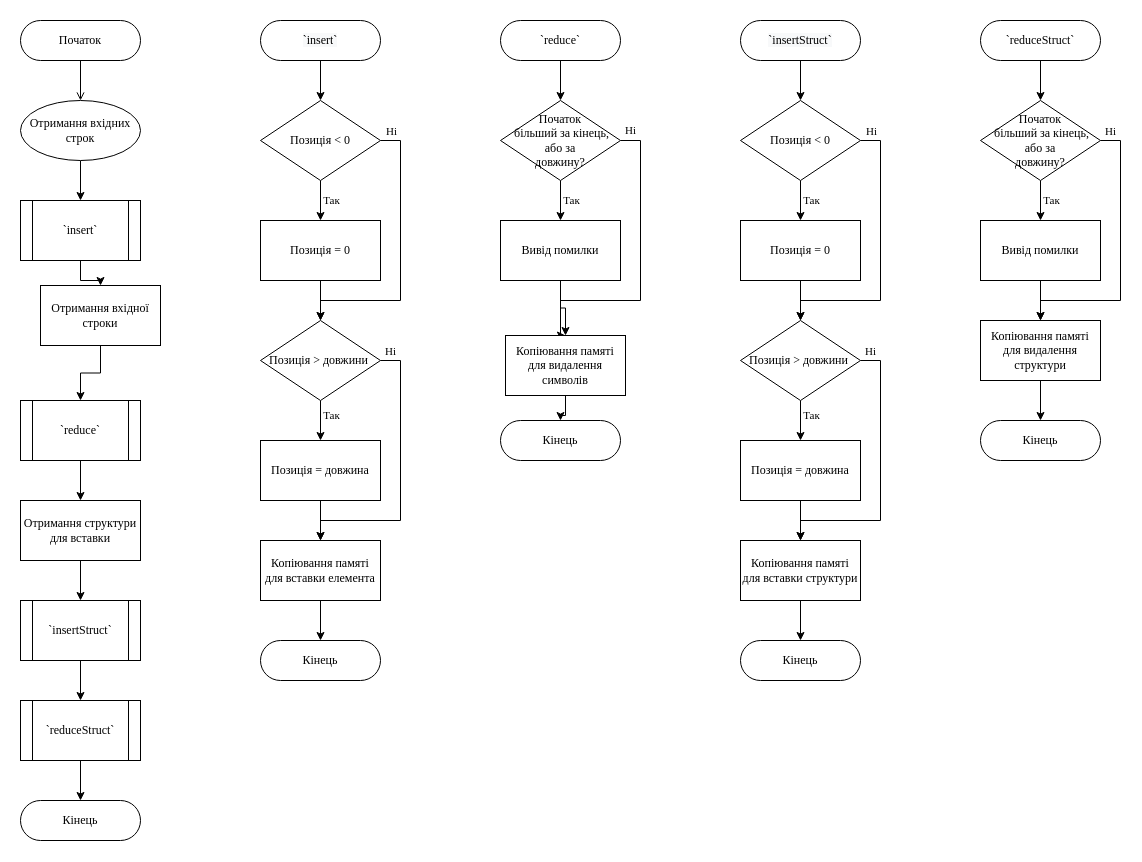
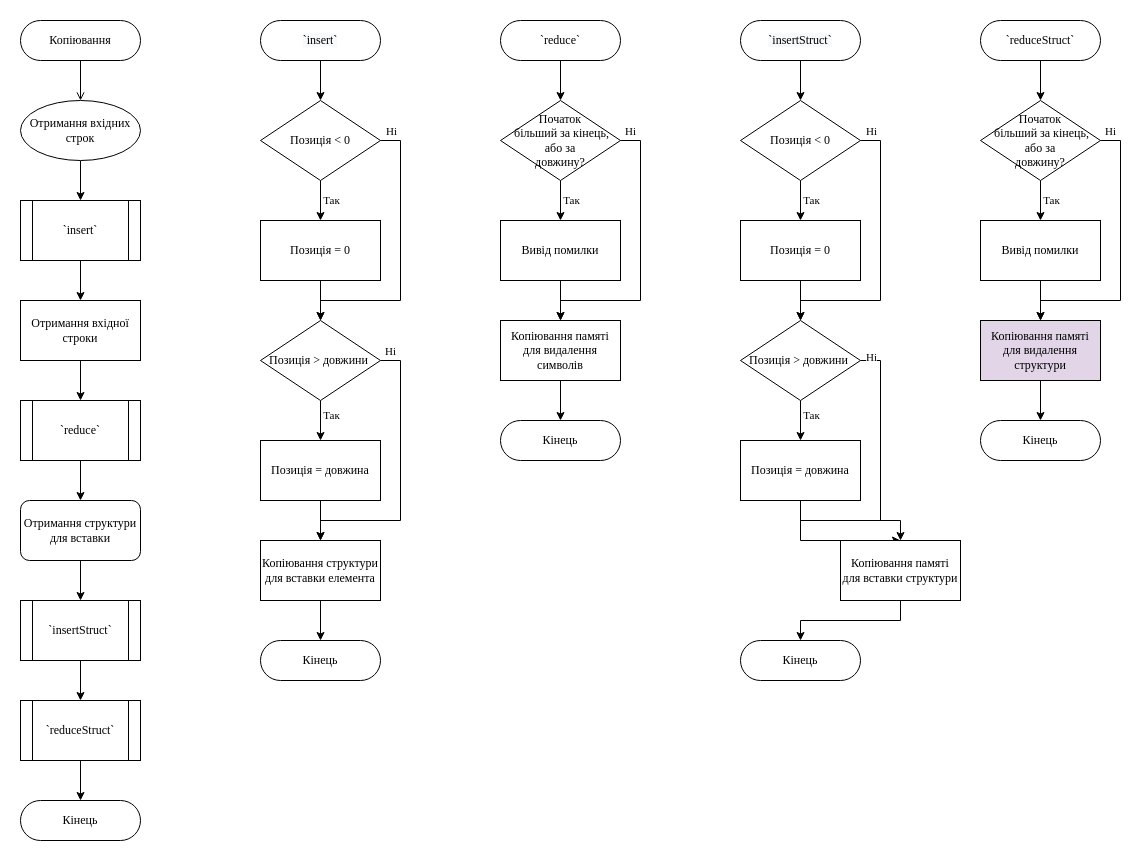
(81, 41) -> (81, 41)
(101, 316) -> (81, 331)
(1041, 351) -> (1041, 351)
(566, 366) -> (561, 351)
(81, 531) -> (81, 531)
(321, 571) -> (321, 571)
(801, 571) -> (901, 571)
